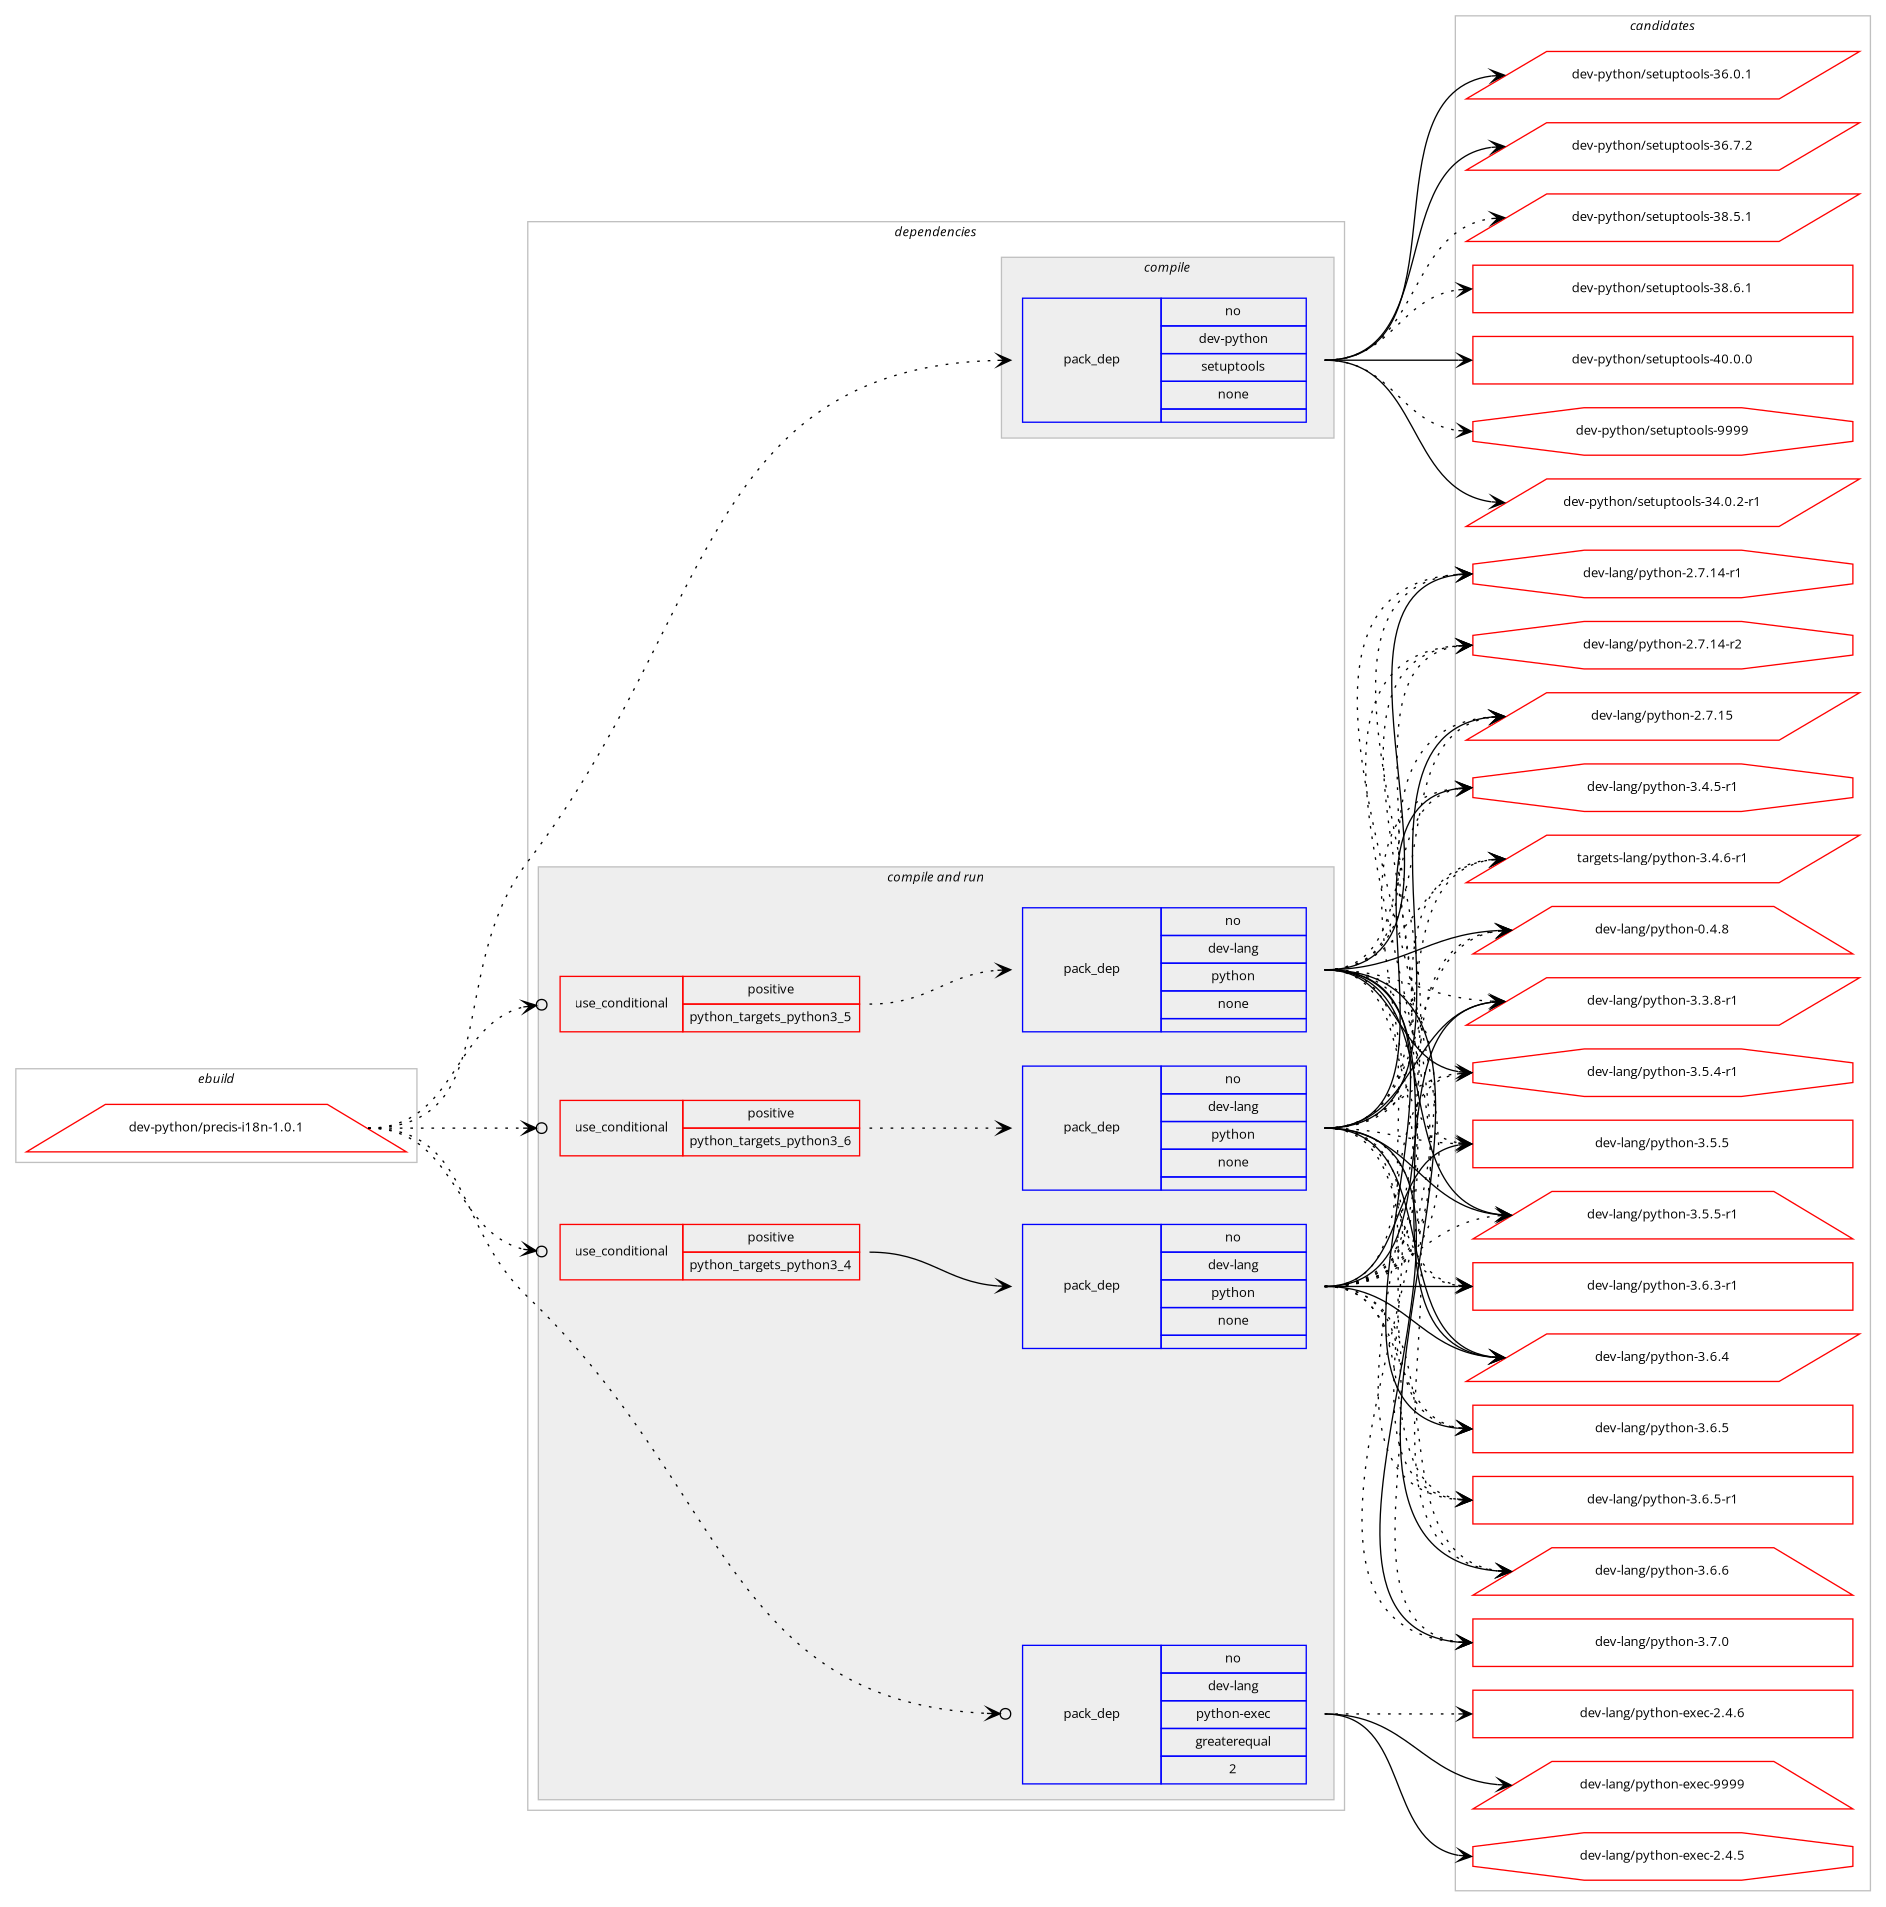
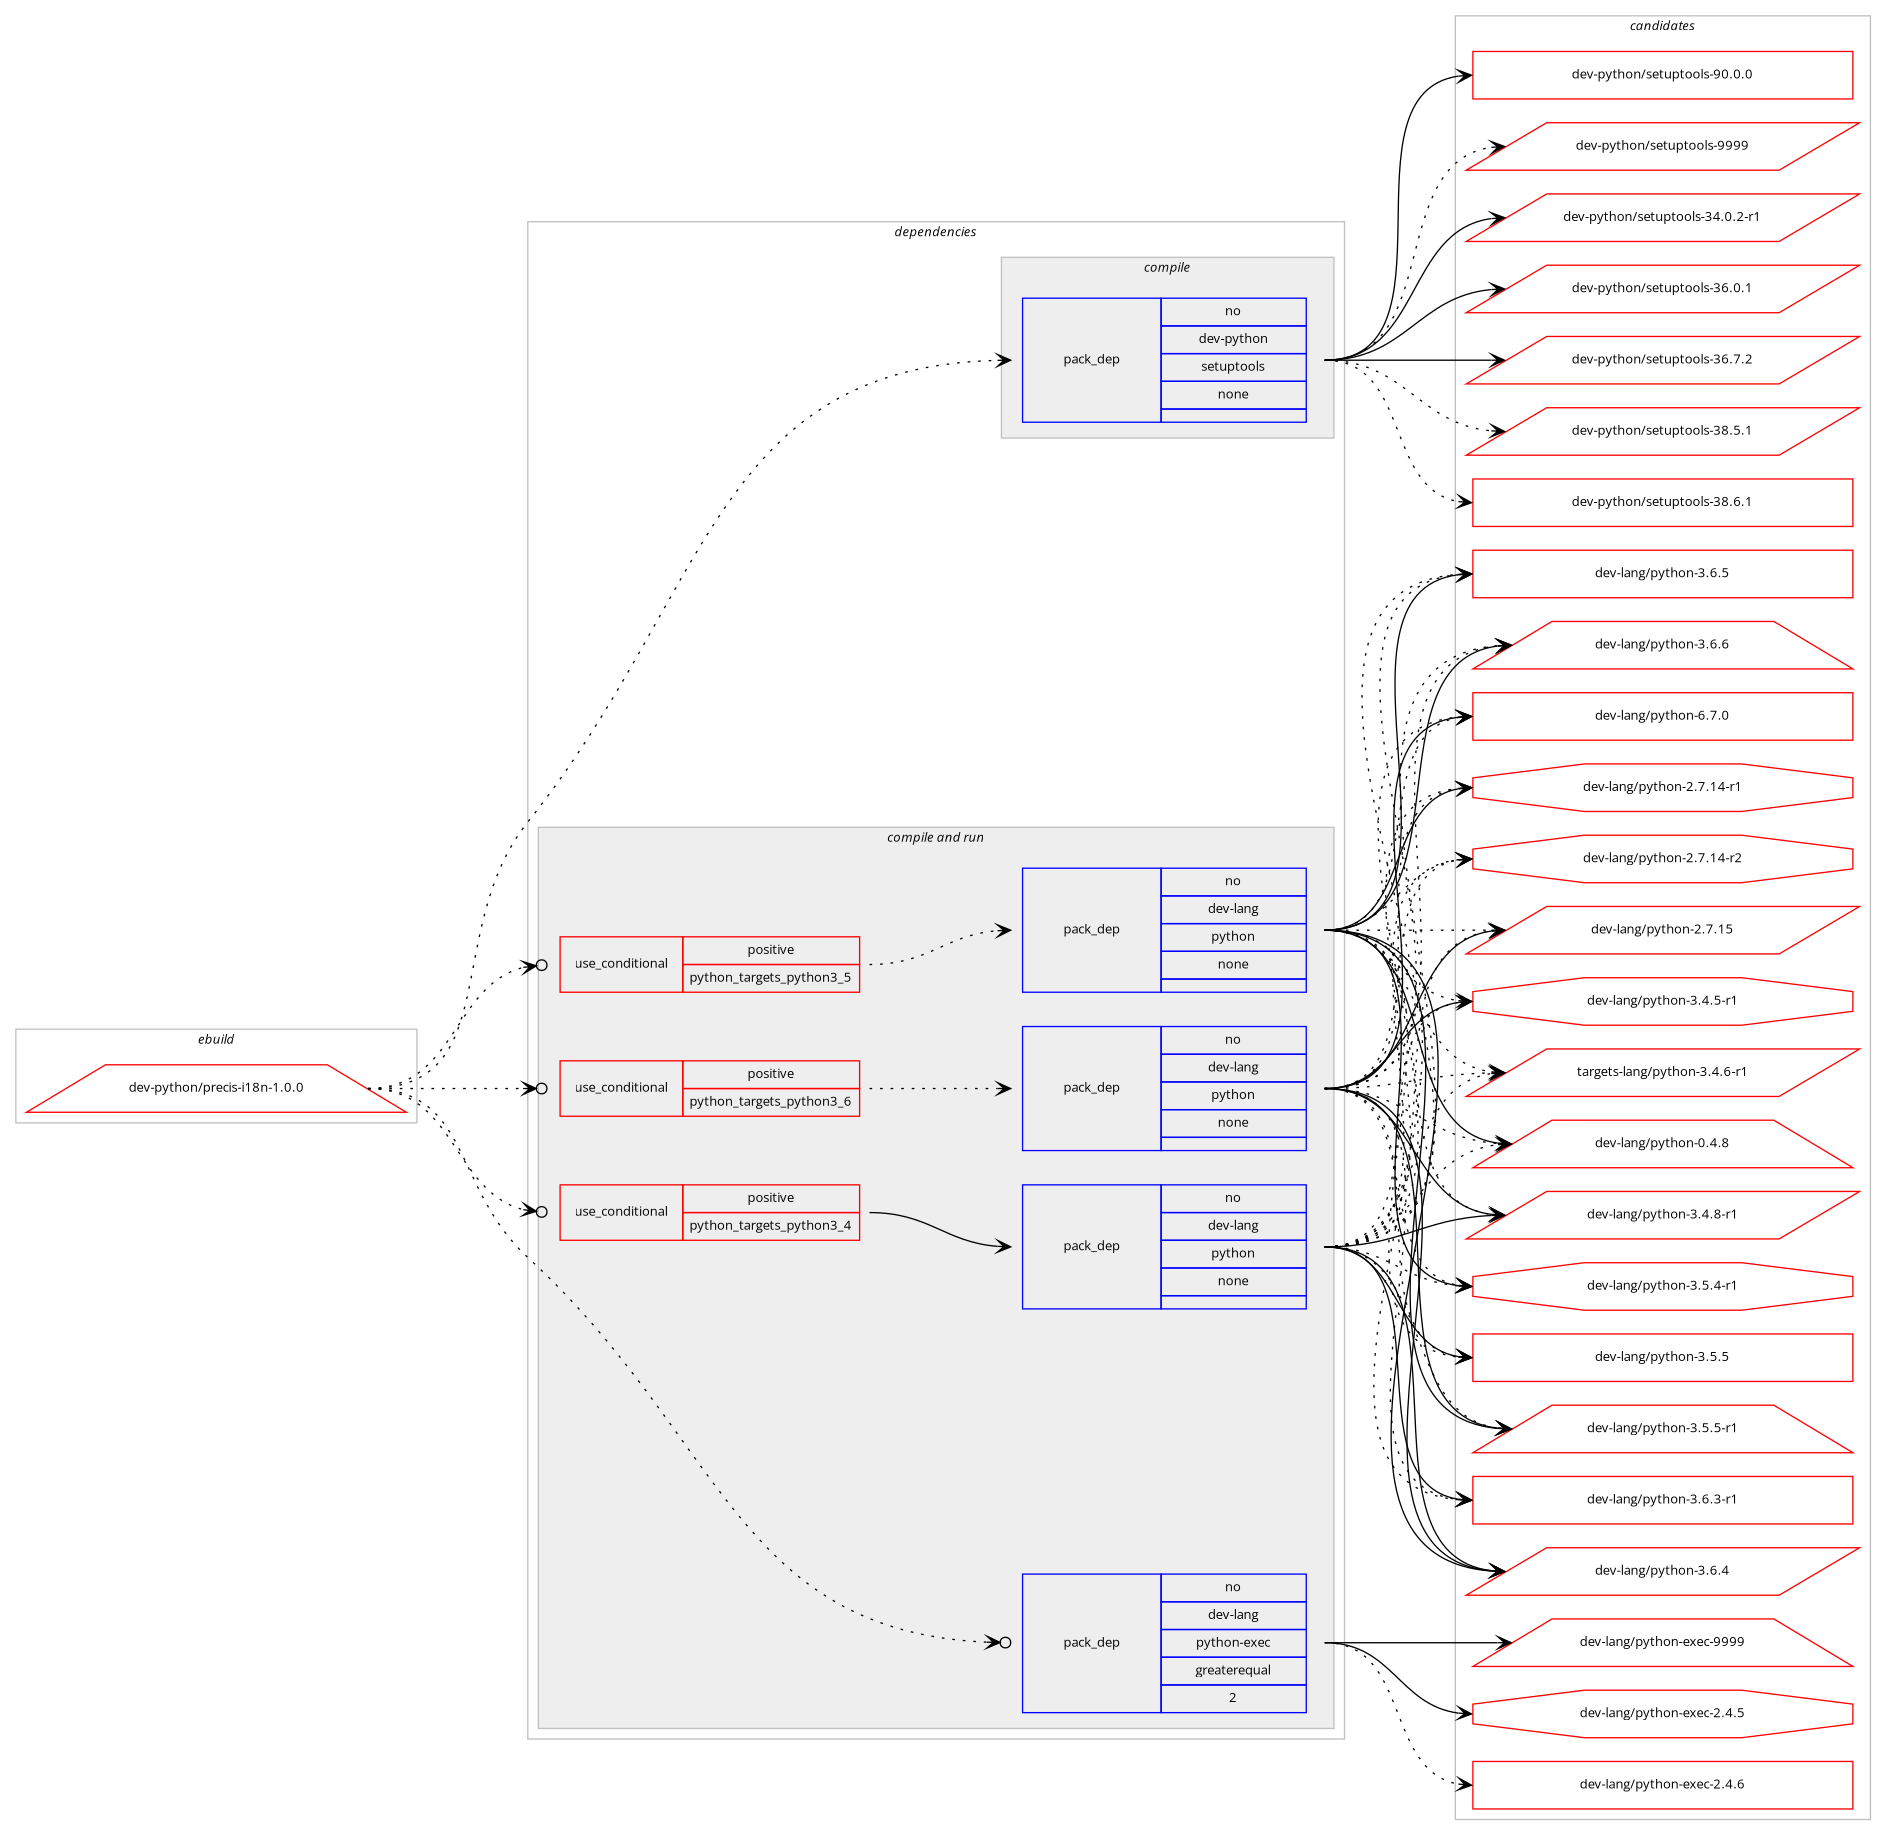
(1663, 360) -> (1663, 75)
(1663, 431) -> (1663, 146)
(1663, 1001) -> (1663, 1215)
(216, 1128) -> (216, 1089)
(1663, 1500) -> none
(1663, 1643) -> (1663, 716)
